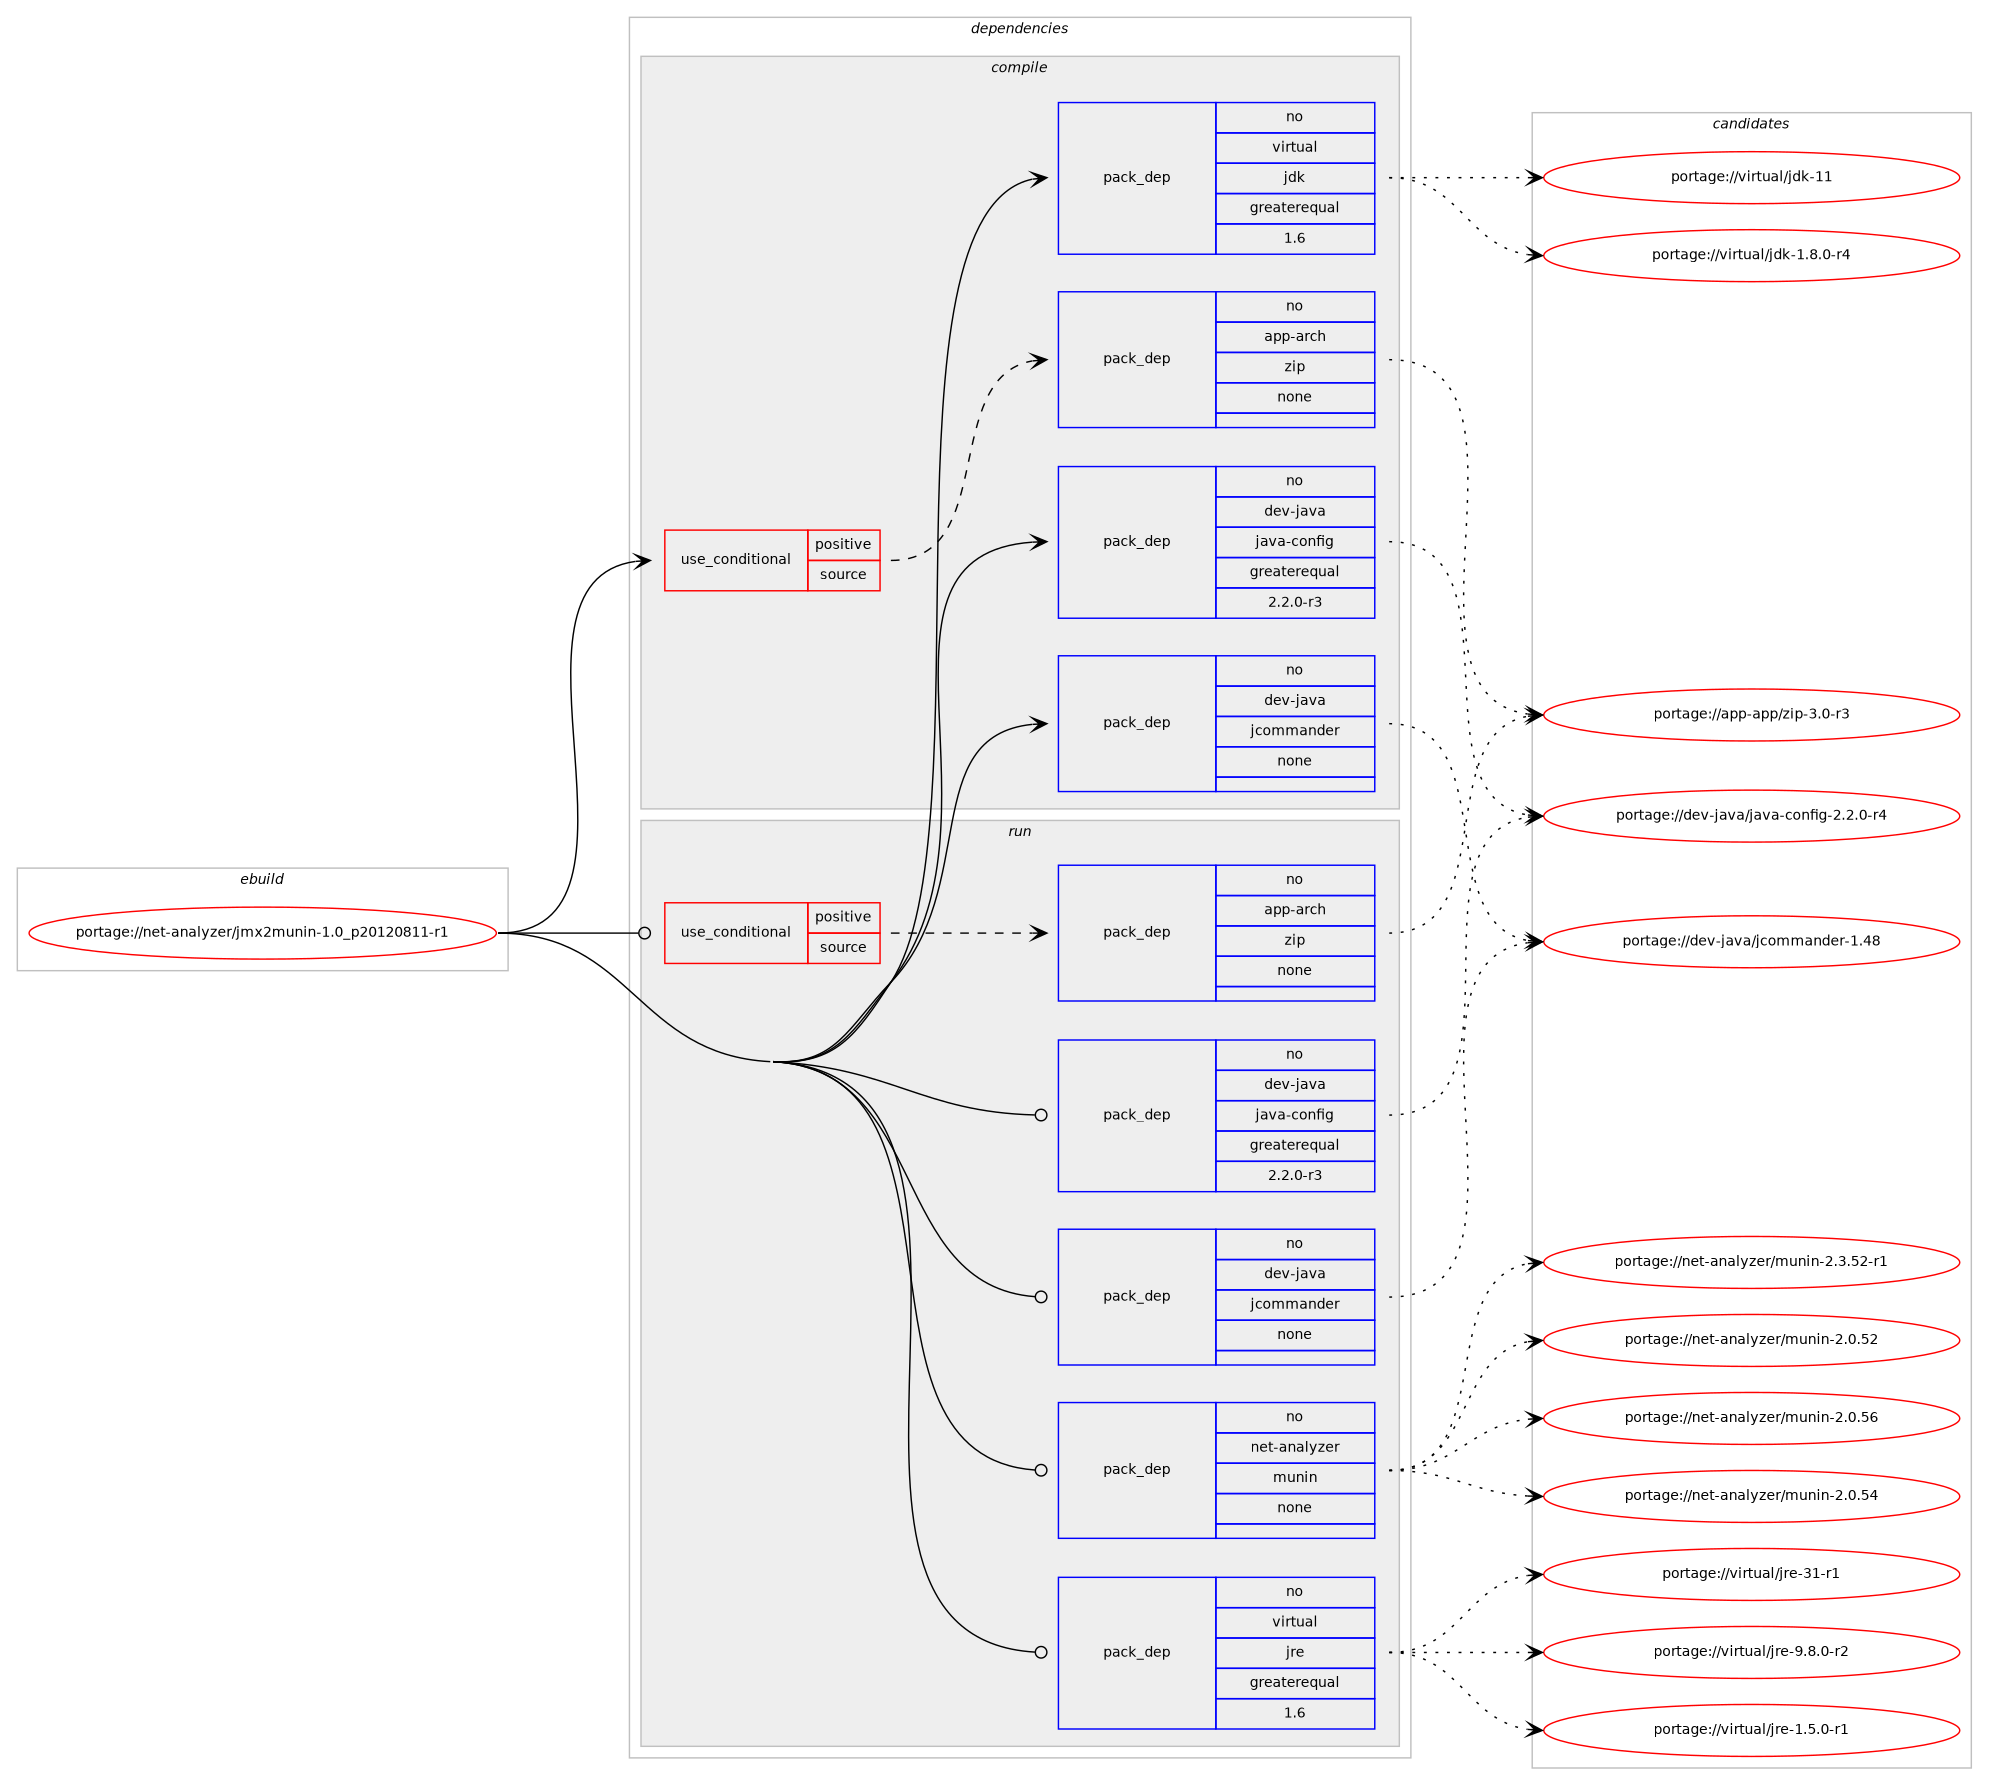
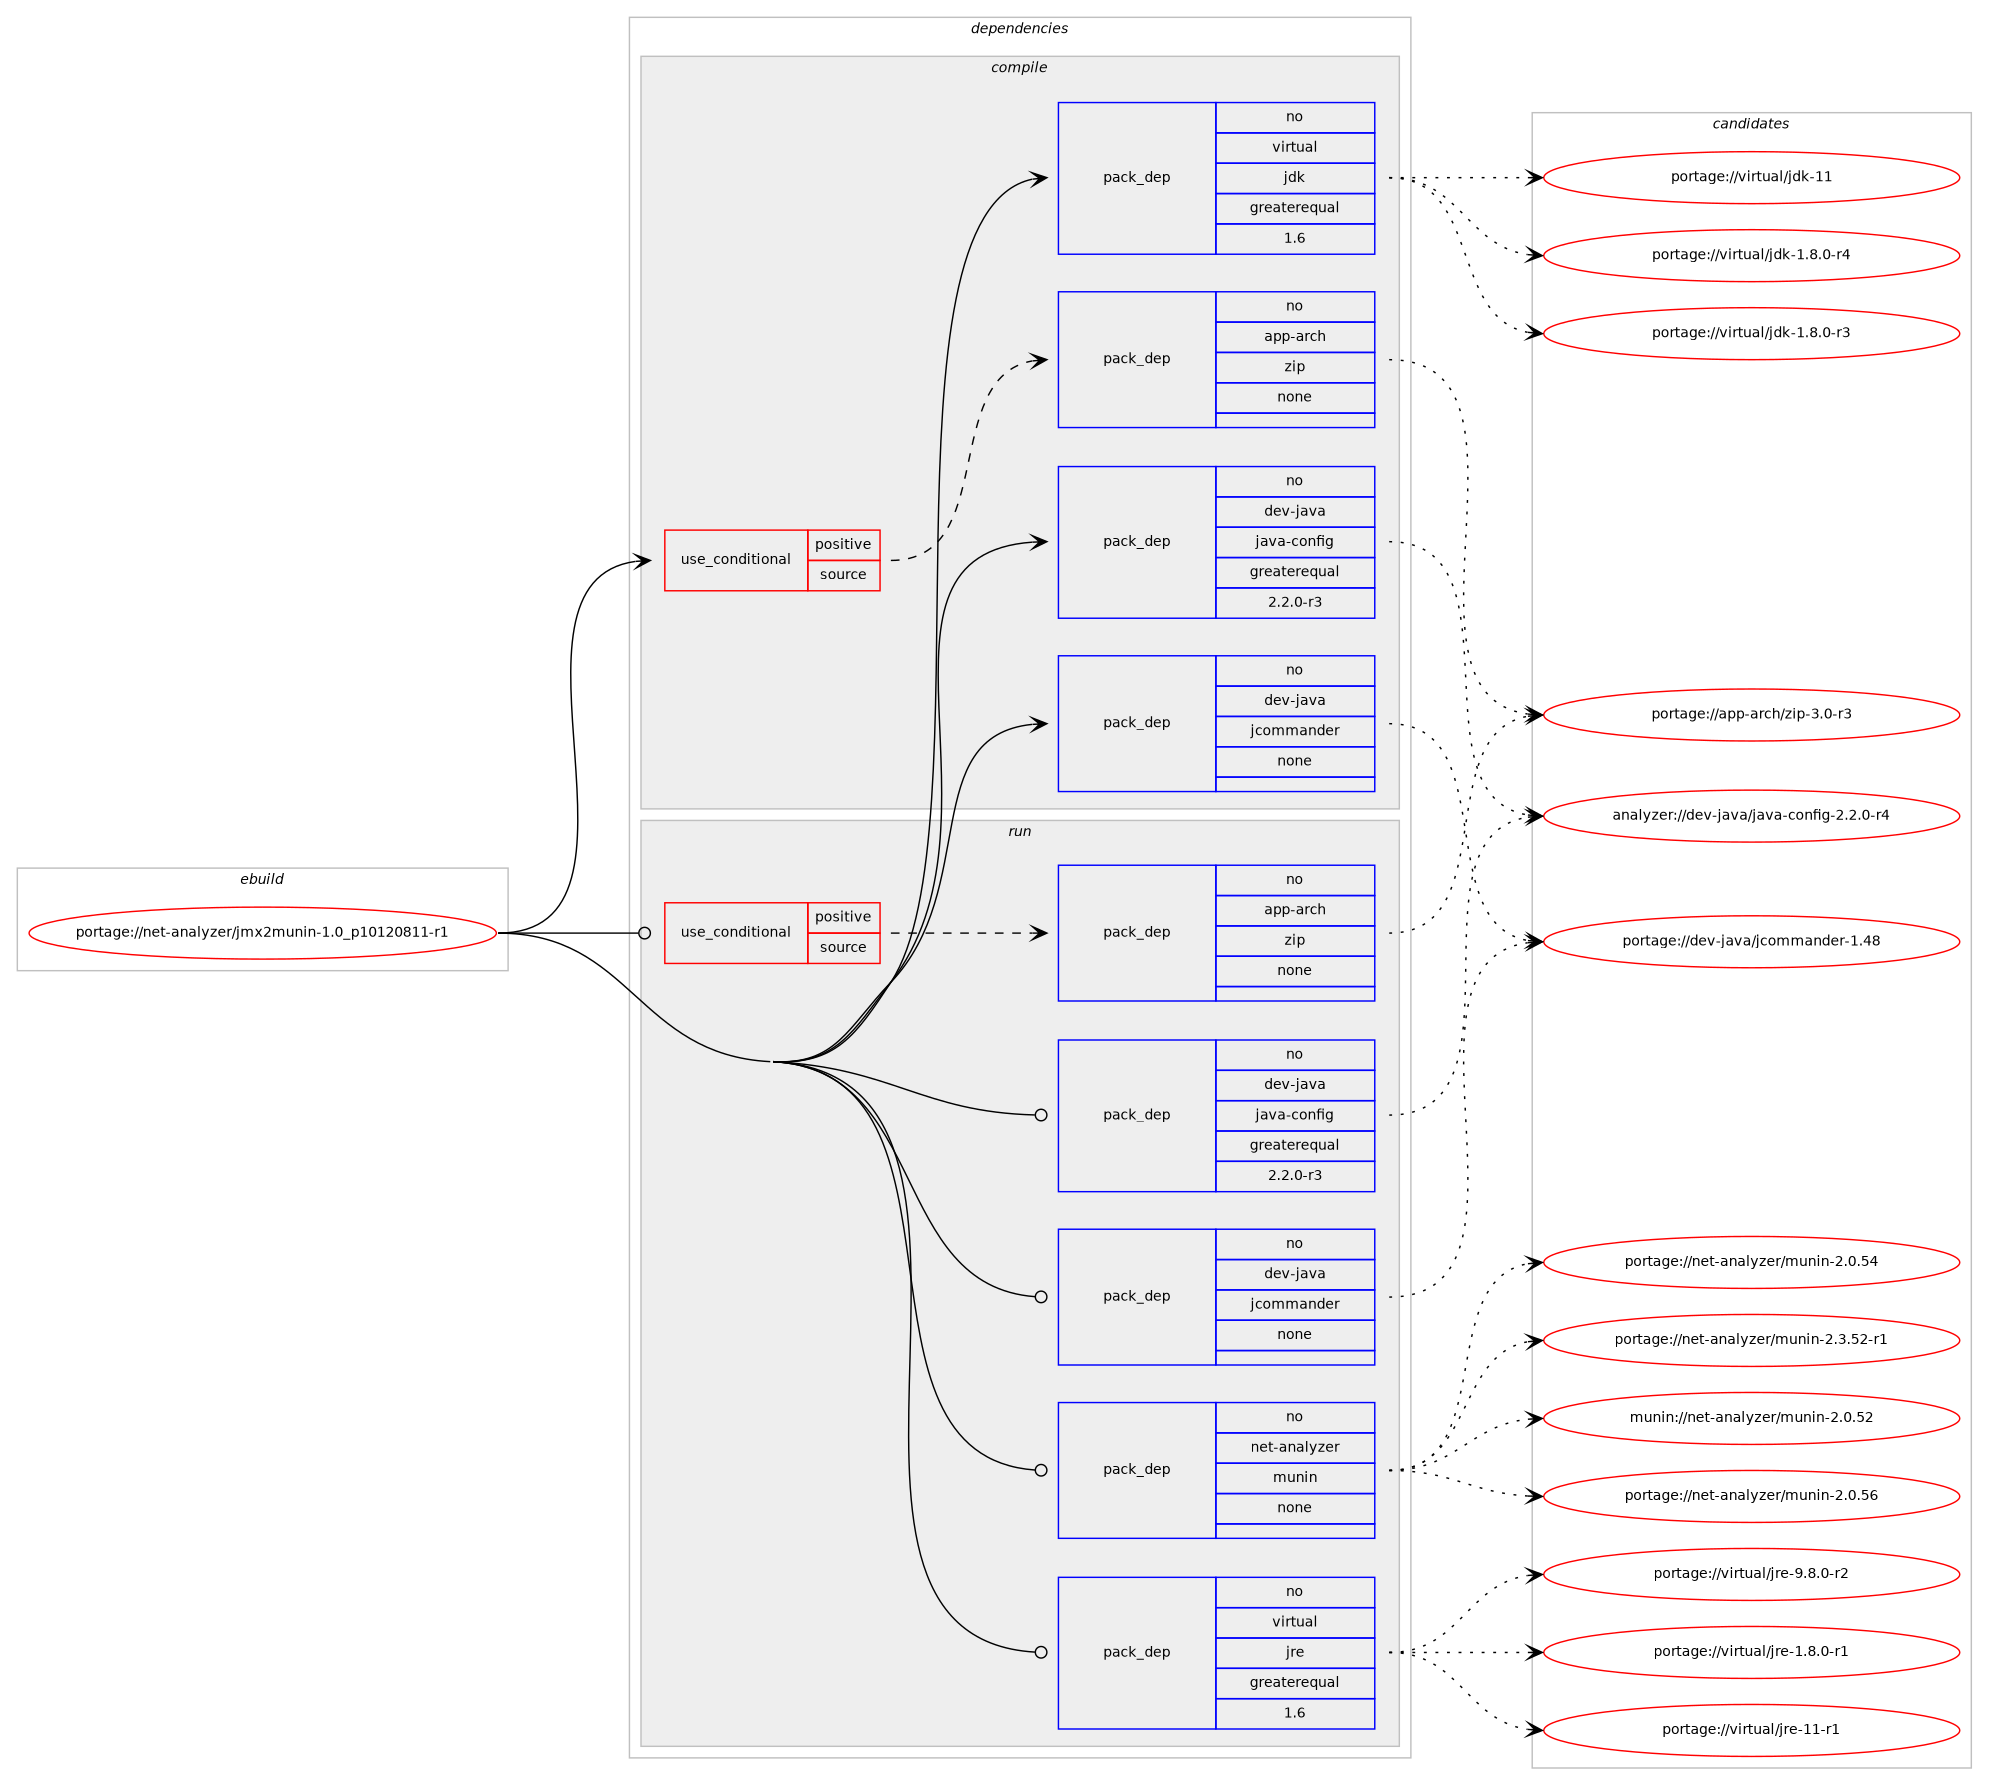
none -> (1752, 334)
(1752, 715) -> (1752, 715)
(1752, 816) -> (1752, 816)
(263, 933) -> (263, 933)
(1752, 1340) -> (1752, 1418)
(1752, 1574) -> (1752, 1730)
(1752, 1730) -> (1752, 1652)
